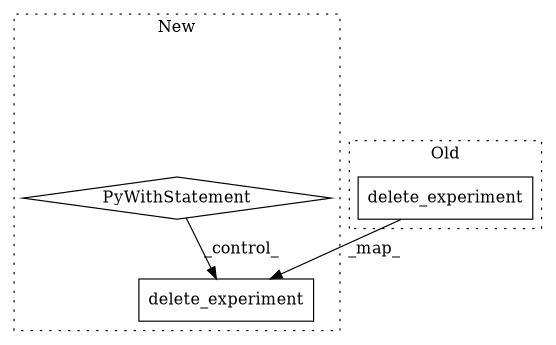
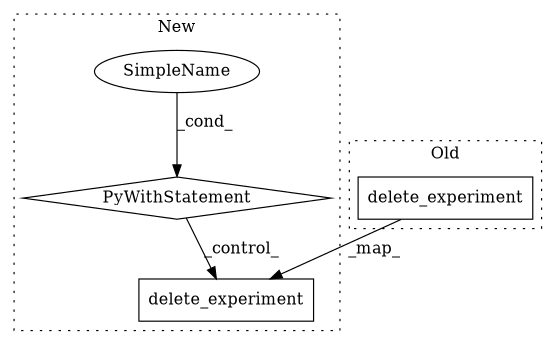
none -> (177, 72)
